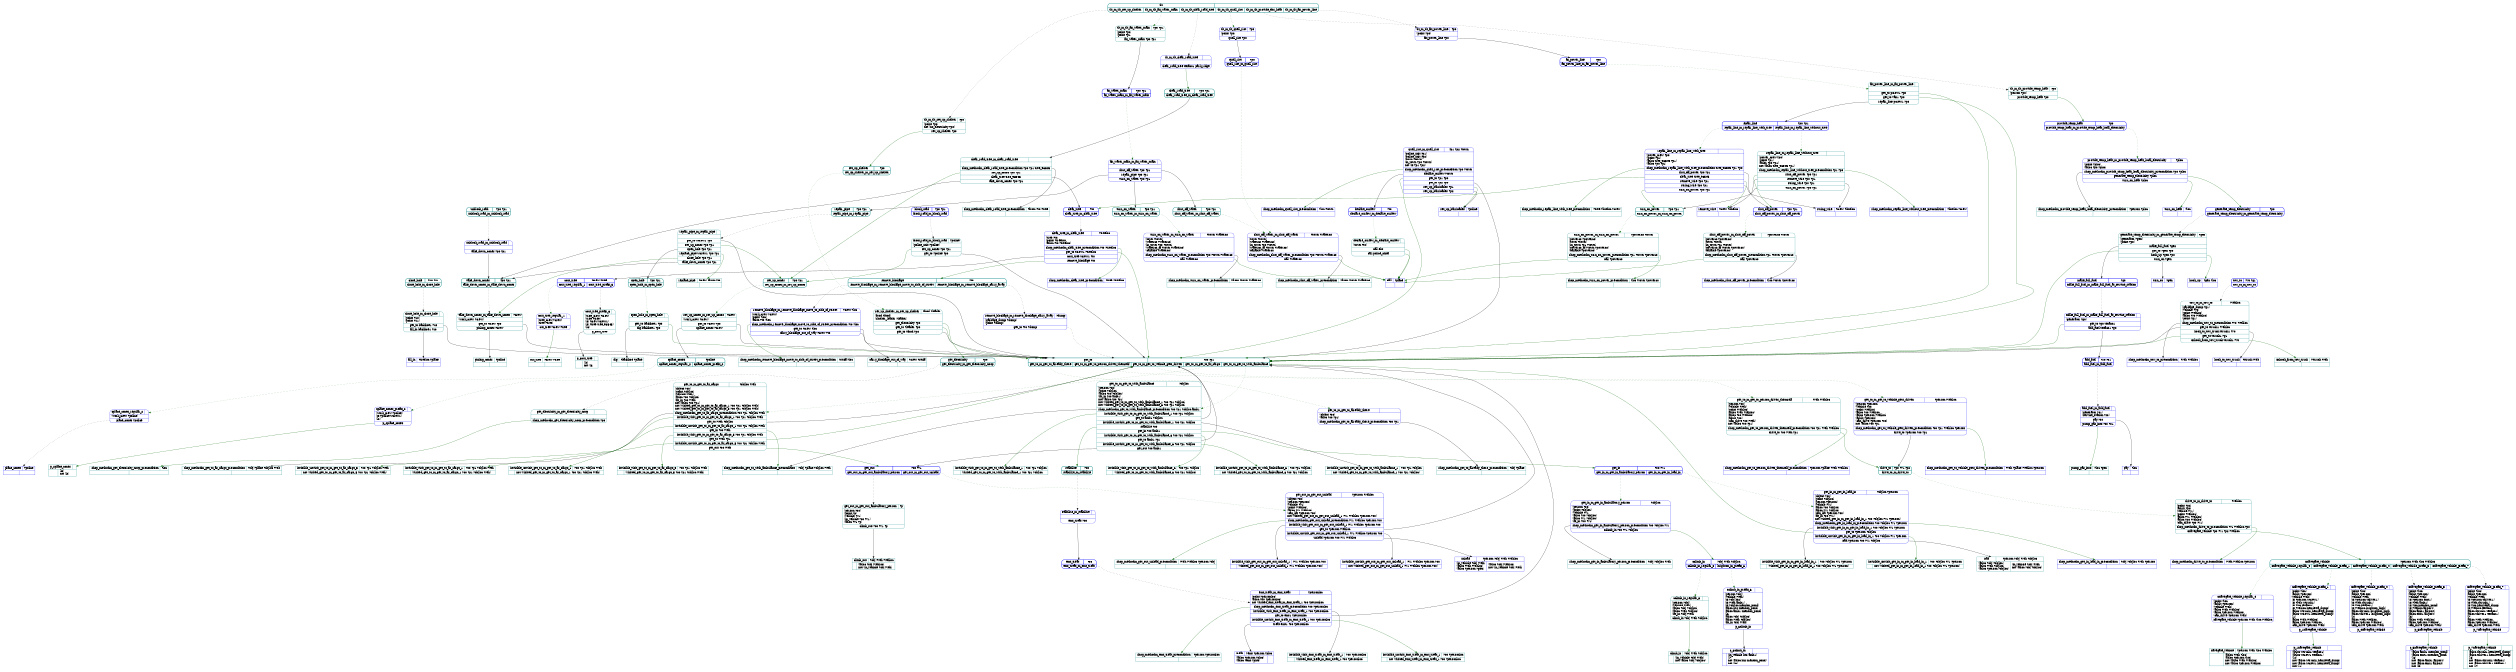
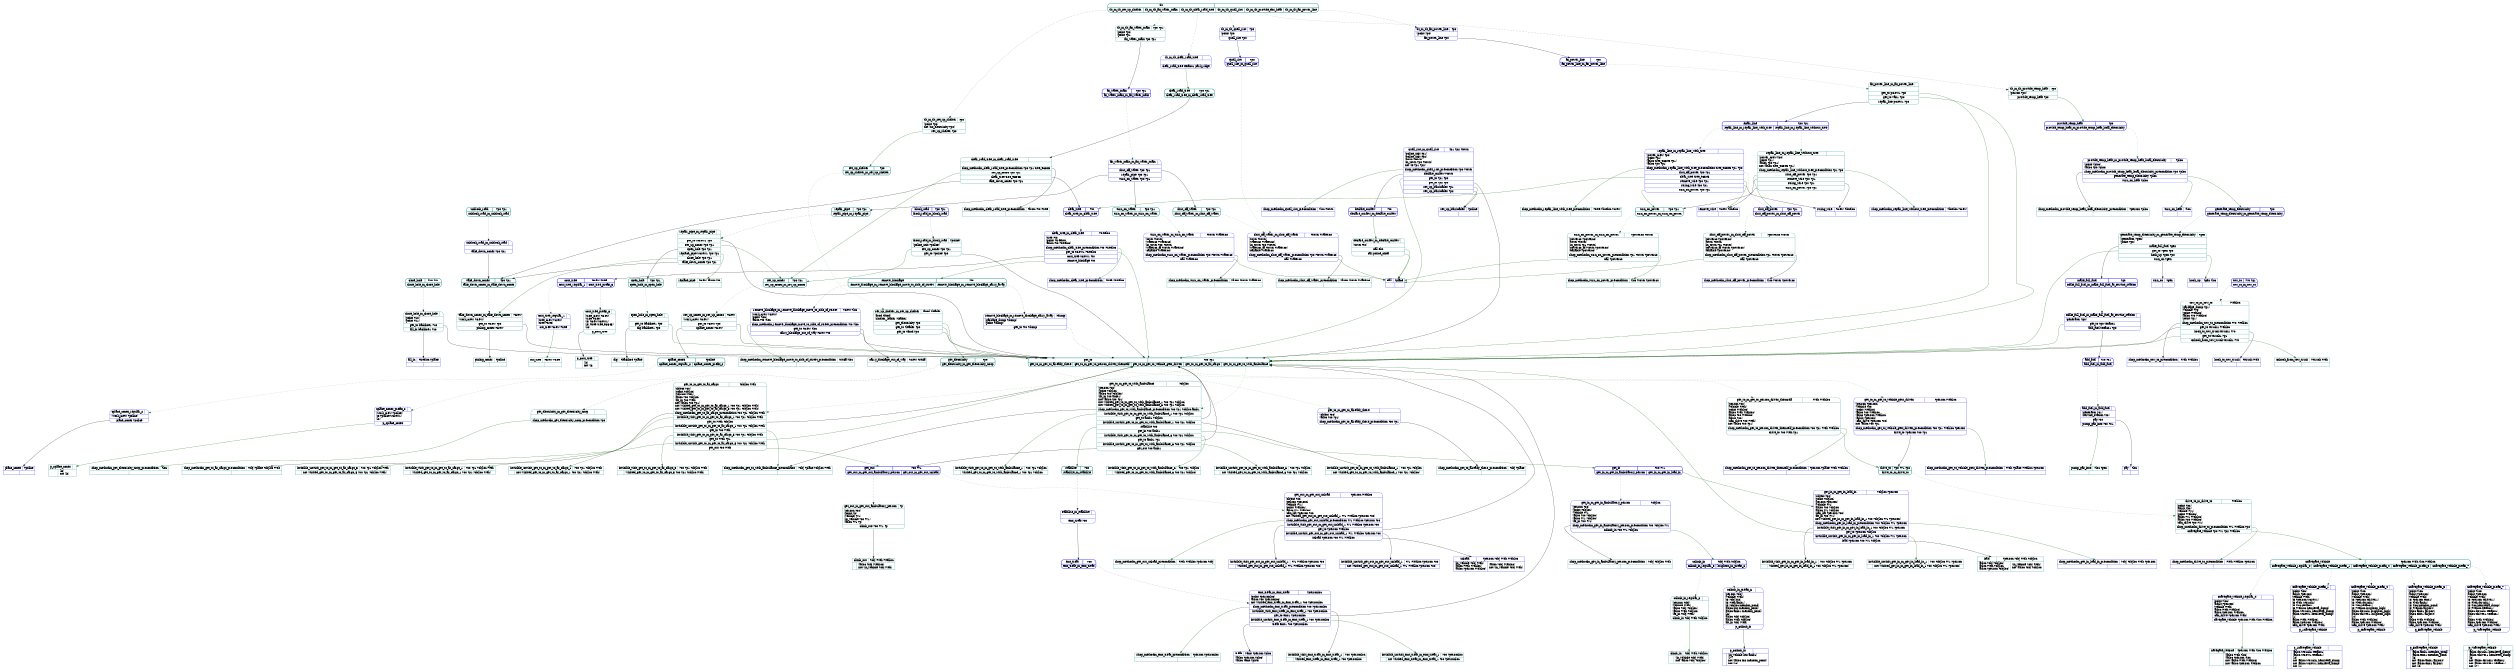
(1749, 189) -> (1749, 189)
(1374, 227) -> (1374, 227)
(63, 435) -> (63, 435)
(1747, 491) -> (1747, 491)
(1470, 569) -> (1470, 569)
